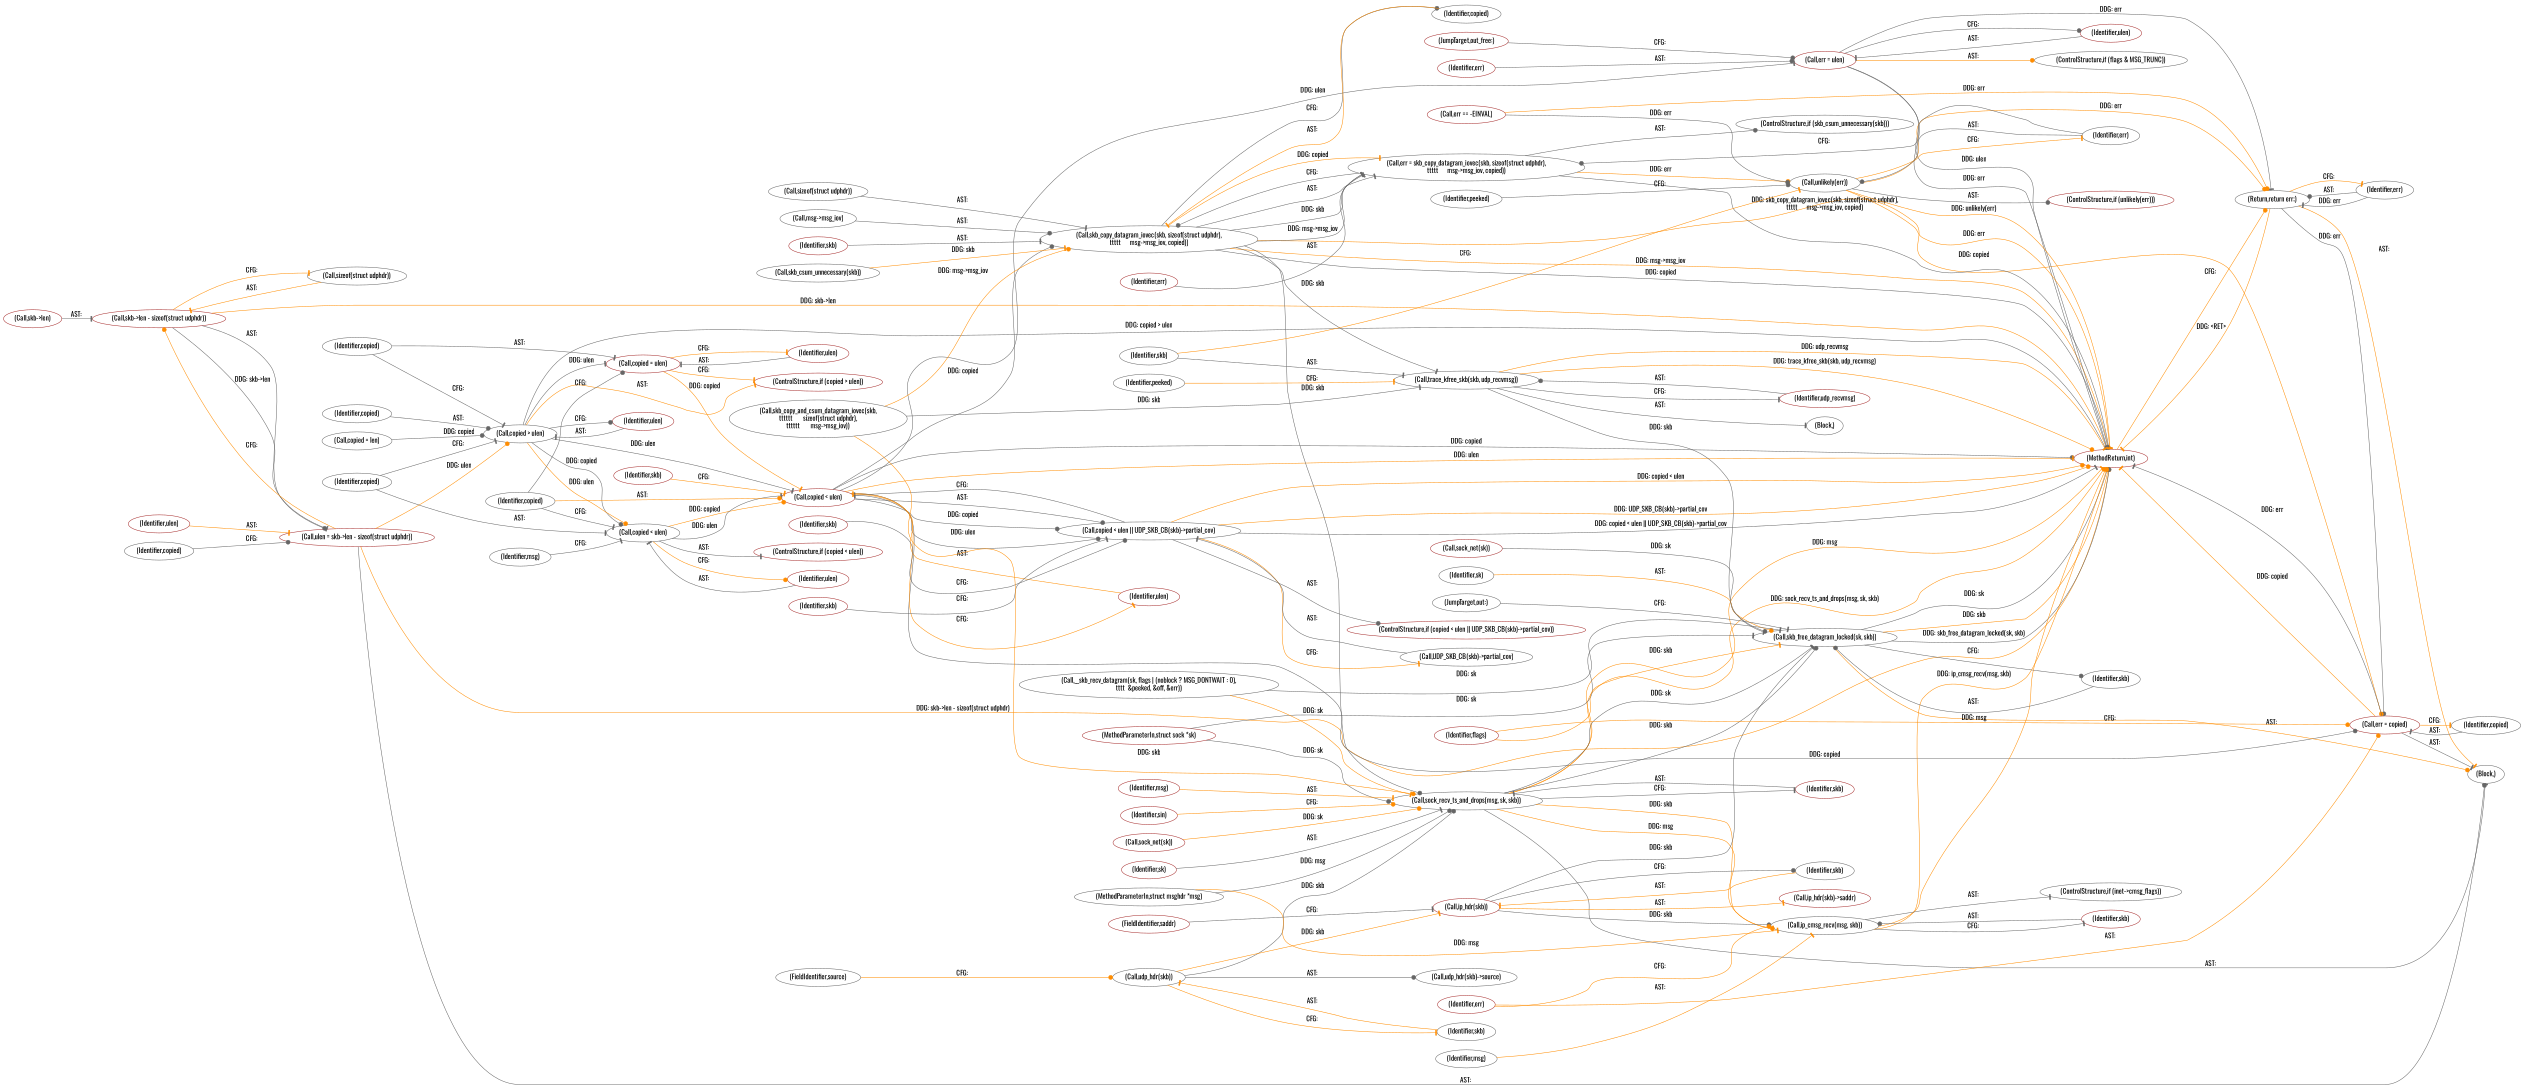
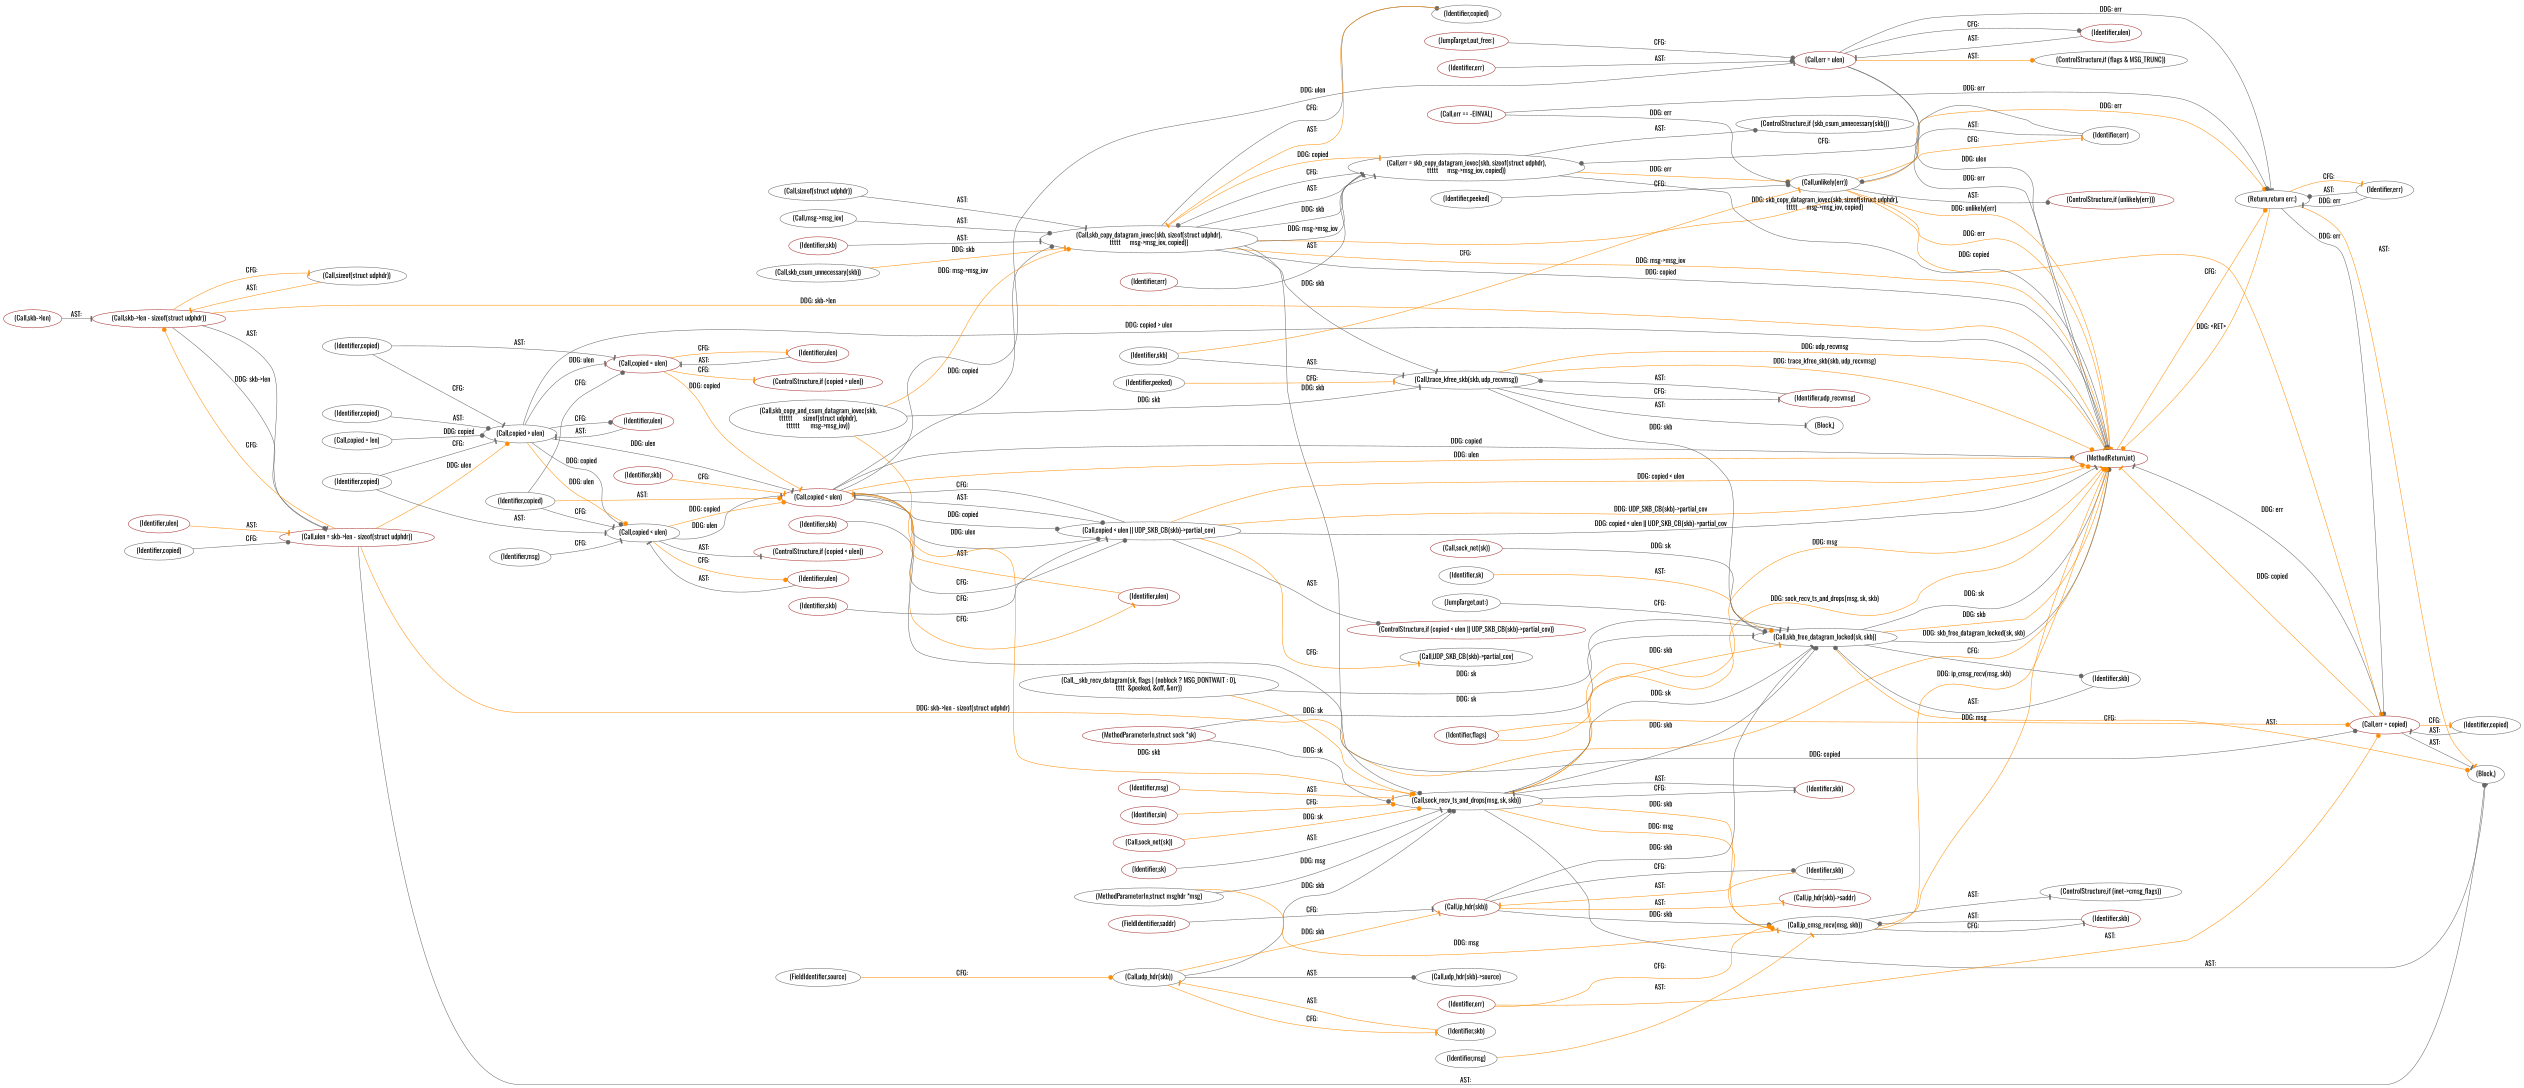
(1906, 95) -> (1906, 95)
(2219, 342) -> (2219, 342)
(639, 395) -> none
(1289, 624) -> none
